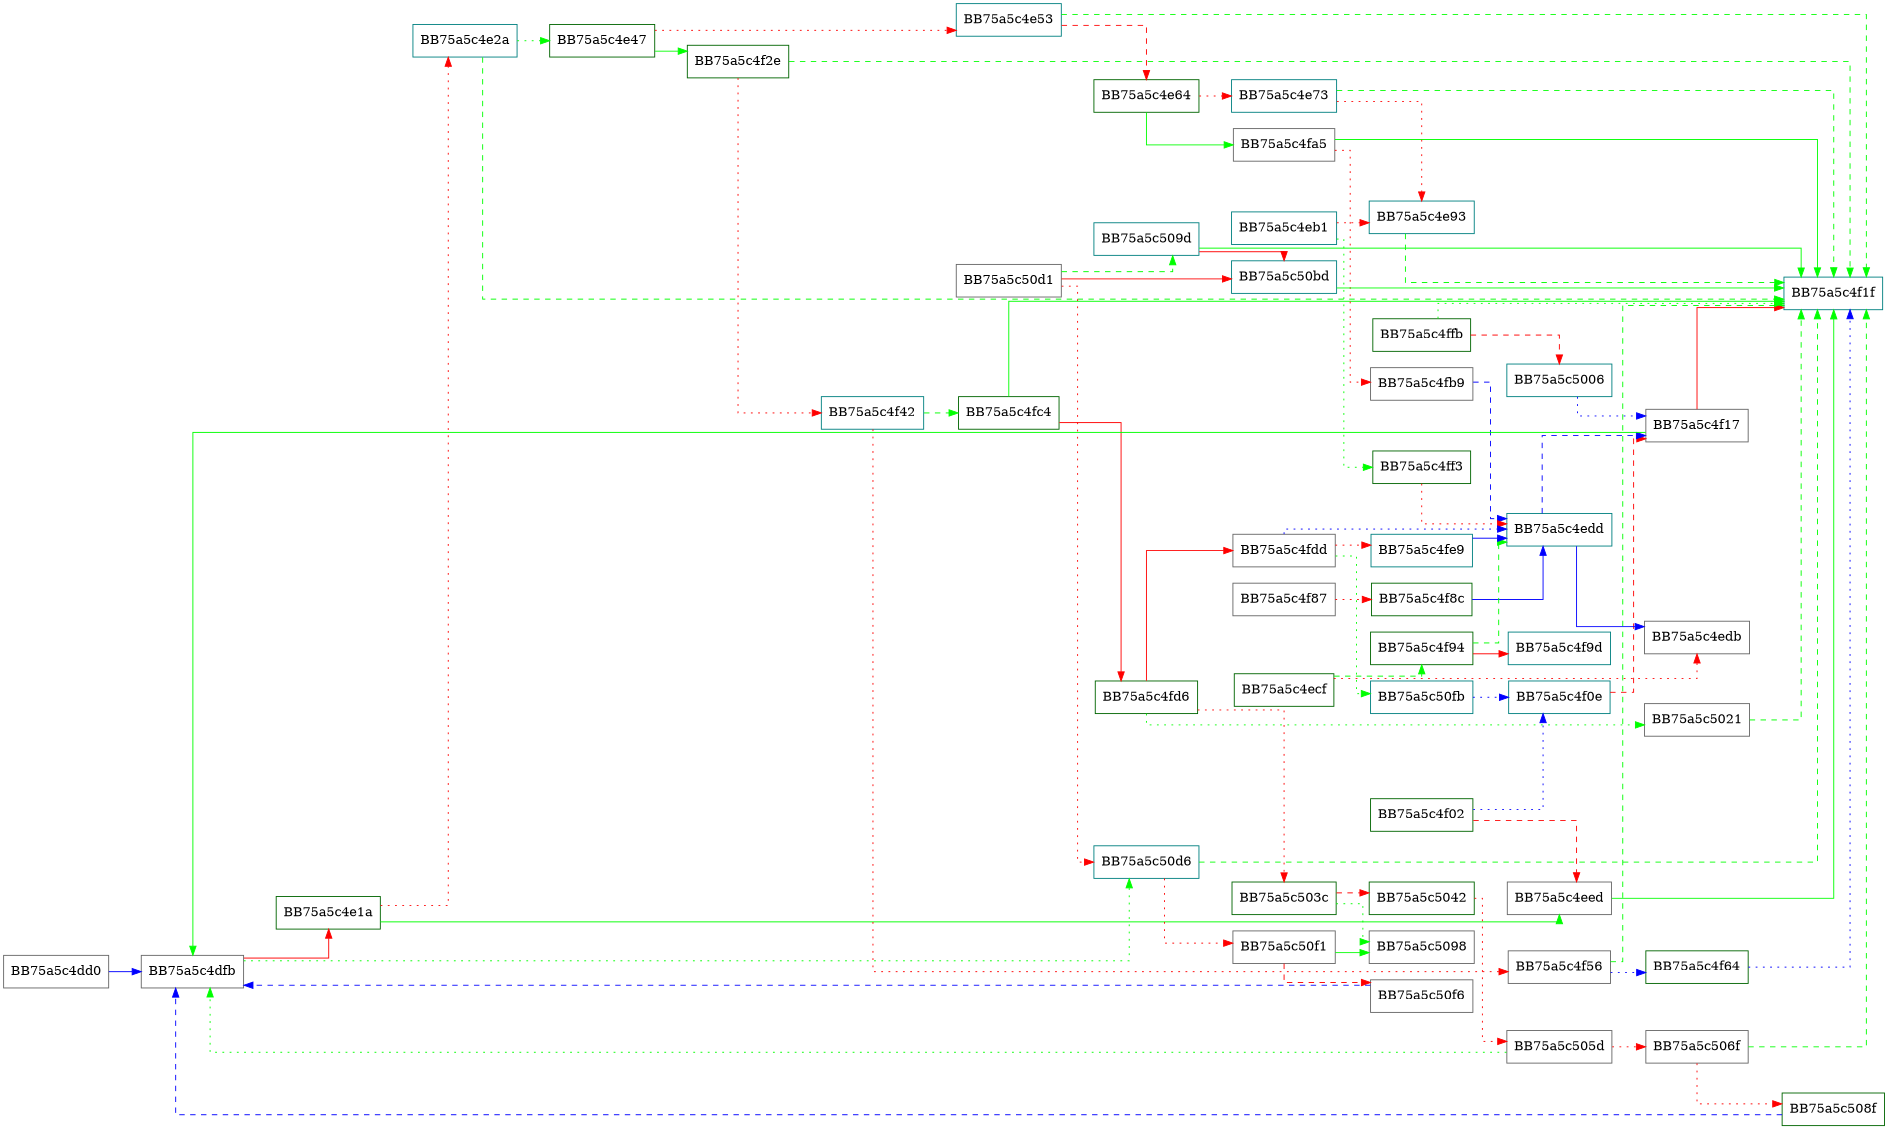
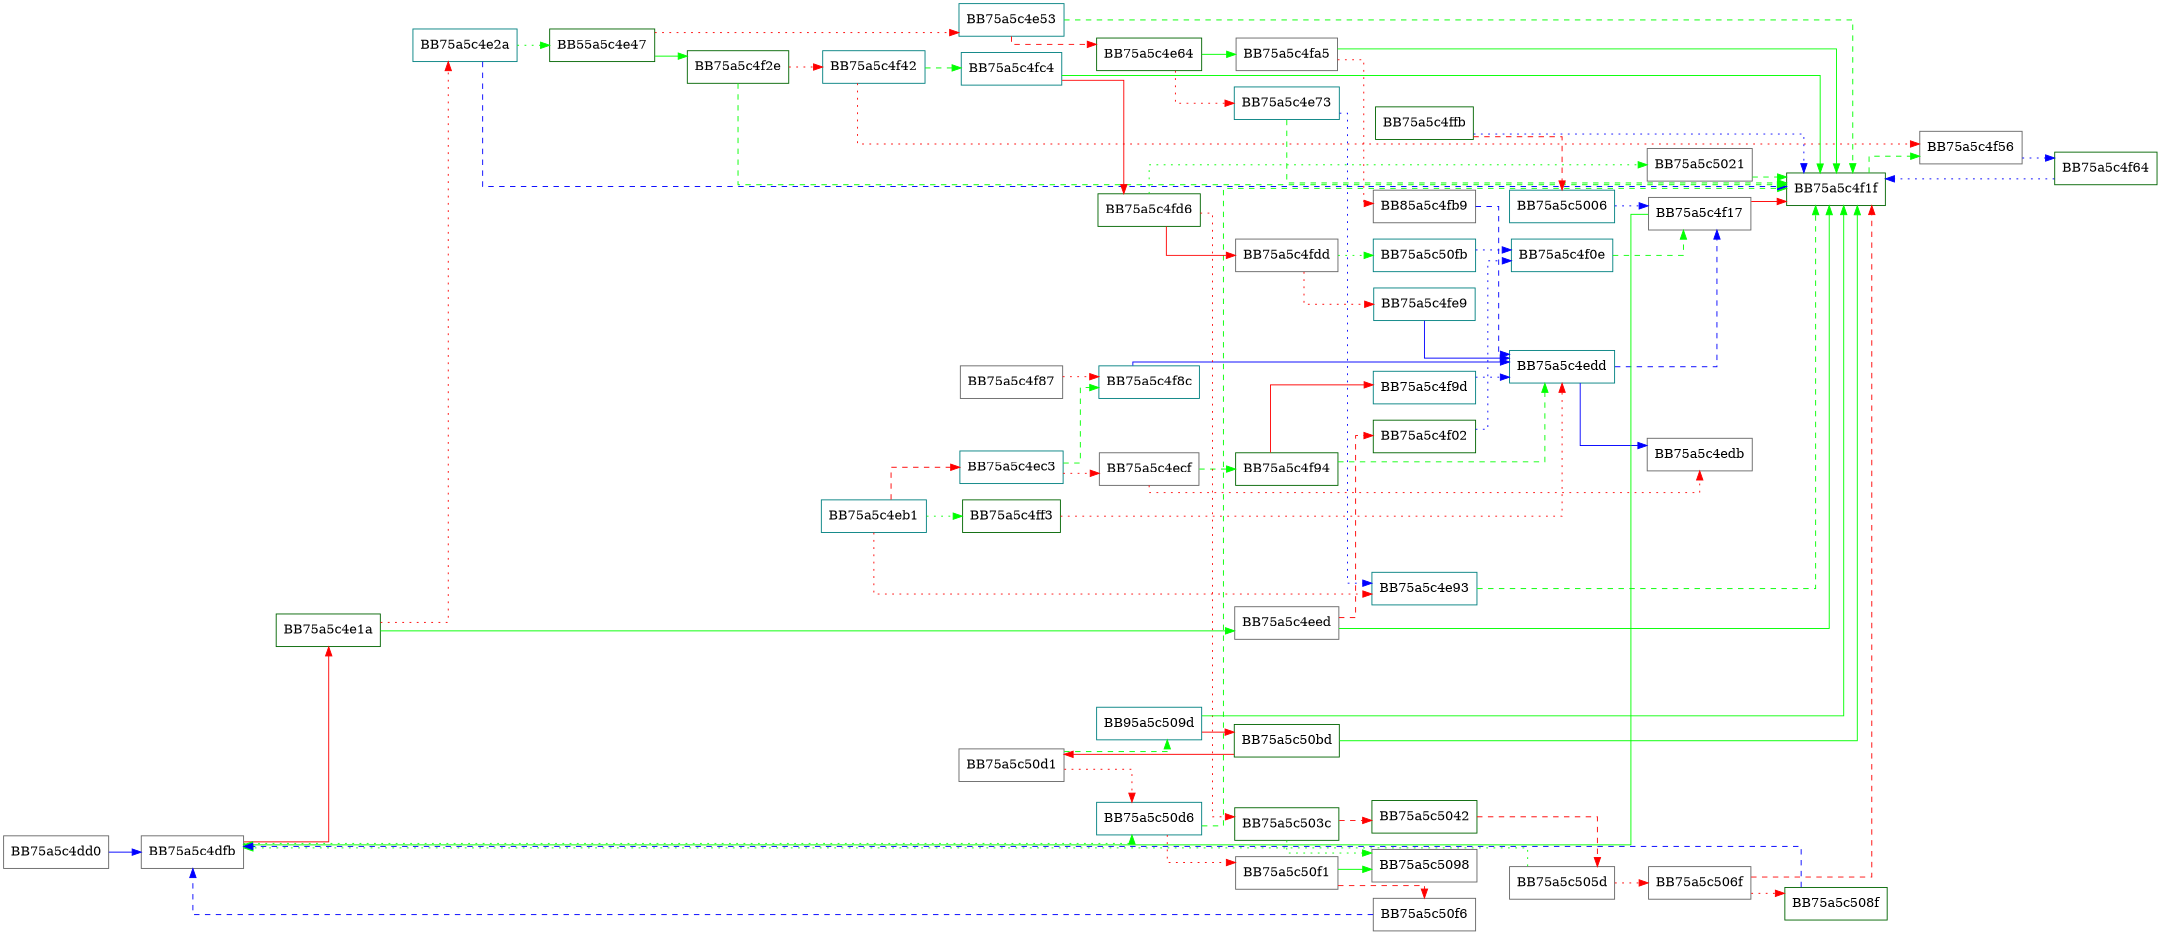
(602, 41) -> (602, 45)
(1422, 104) -> (1347, 352)
(1146, 239) -> (1149, 724)
(1284, 277) -> (1287, 741)
(1142, 279) -> (1174, 754)
(1833, 293) -> (1836, 189)
(969, 299) -> (713, 187)
(1599, 303) -> (1654, 134)
(1422, 384) -> (1424, 206)
(1009, 413) -> (1012, 69)
none -> (1012, 467)
(1388, 529) -> (1494, 377)
(1623, 564) -> (1882, 156)
(1634, 576) -> (1656, 255)
(1422, 599) -> (1149, 382)
(1284, 690) -> (1149, 469)
(1866, 742) -> (1872, 606)
(1551, 820) -> (1356, 531)
(1482, 978) -> (1558, 817)
